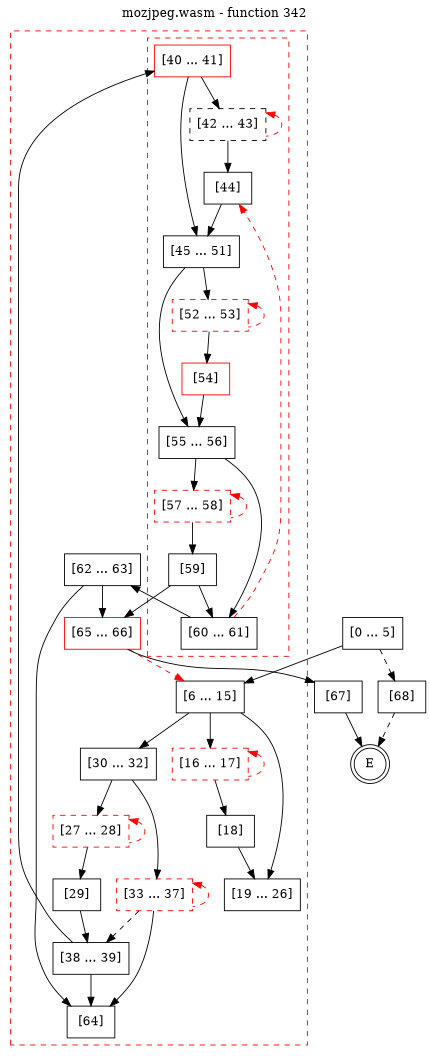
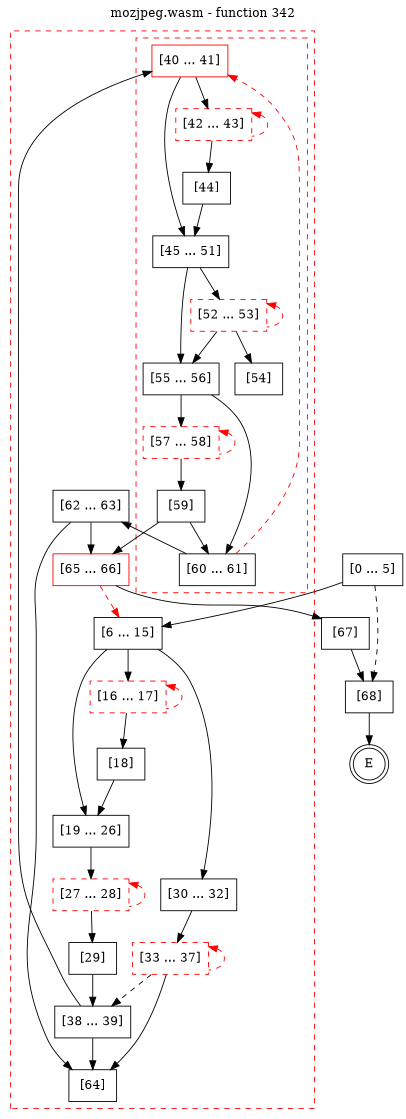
(228, 125) -> (214, 125)
(206, 379) -> (259, 379)
(202, 406) -> (208, 344)
(281, 417) -> (299, 314)
(352, 726) -> (356, 661)
(388, 726) -> (369, 724)
(106, 794) -> (91, 859)
